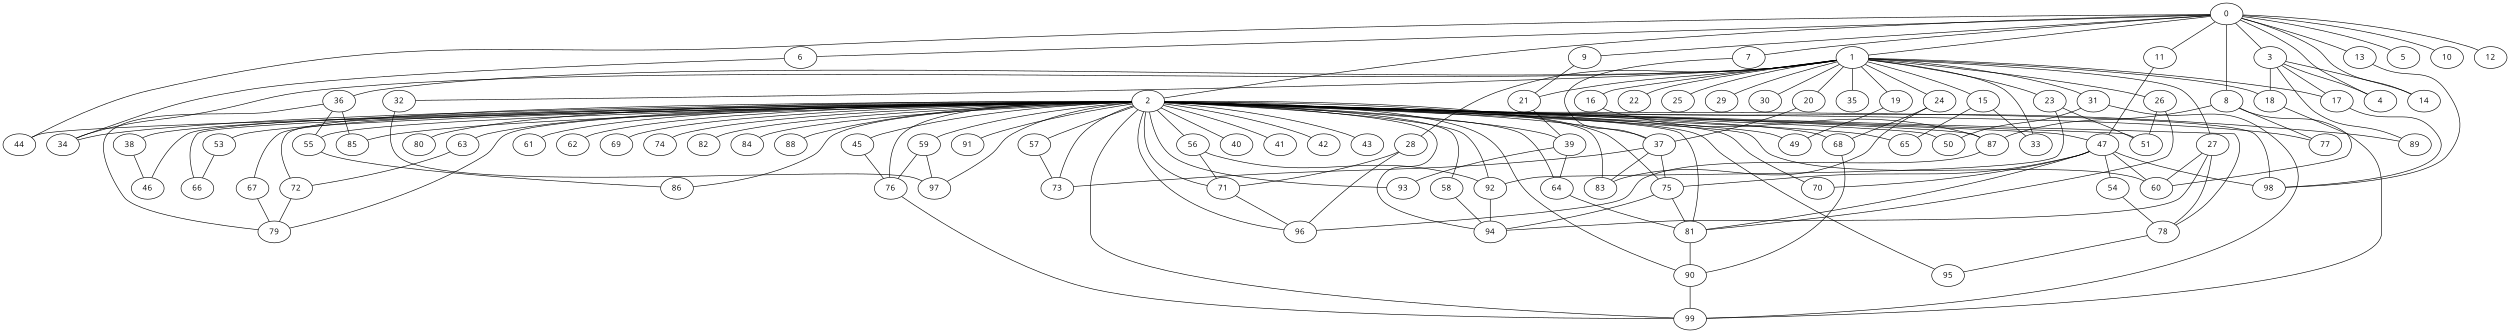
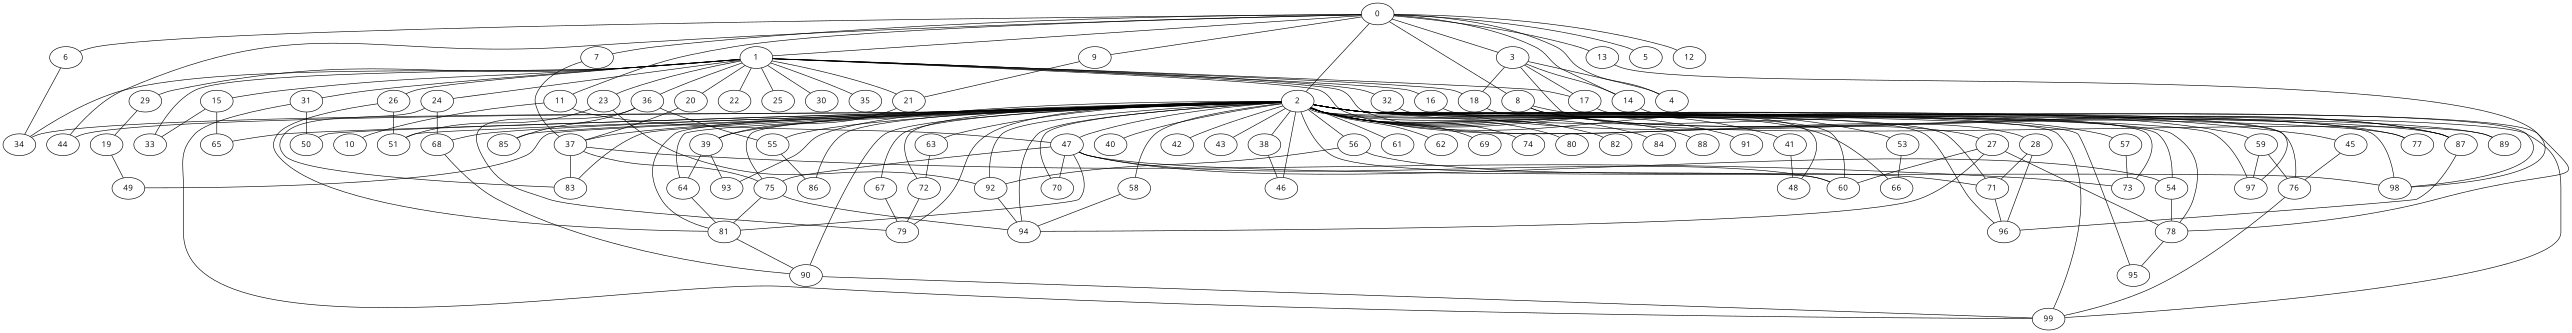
(2340, 27) -> (475, 111)
(1874, 79) -> (128, 121)
none -> (1759, 114)
none -> (2562, 159)
none -> (1794, 188)
